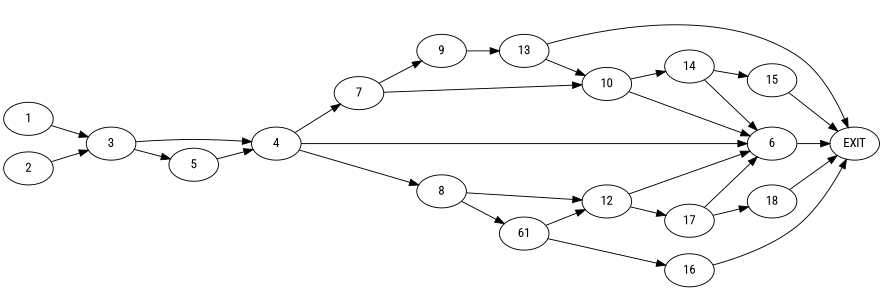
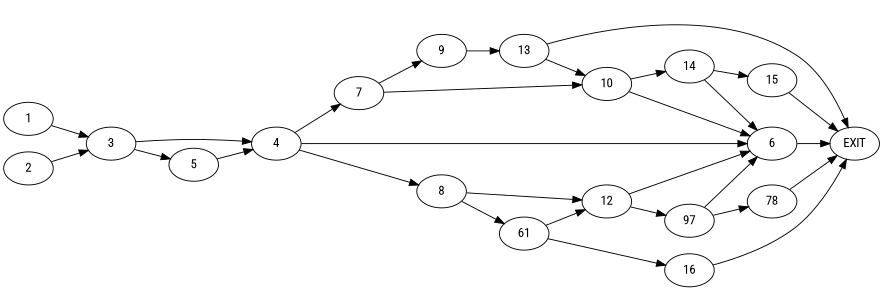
(772, 201) -> (772, 201)
(689, 221) -> (689, 221)
